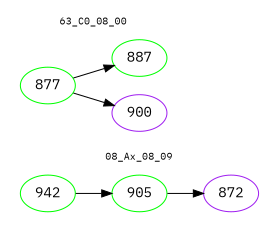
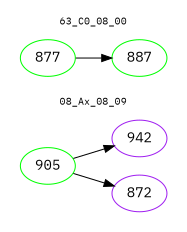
(139, 113) -> none
(48, 193) -> (139, 138)
(89, 193) -> (89, 154)
